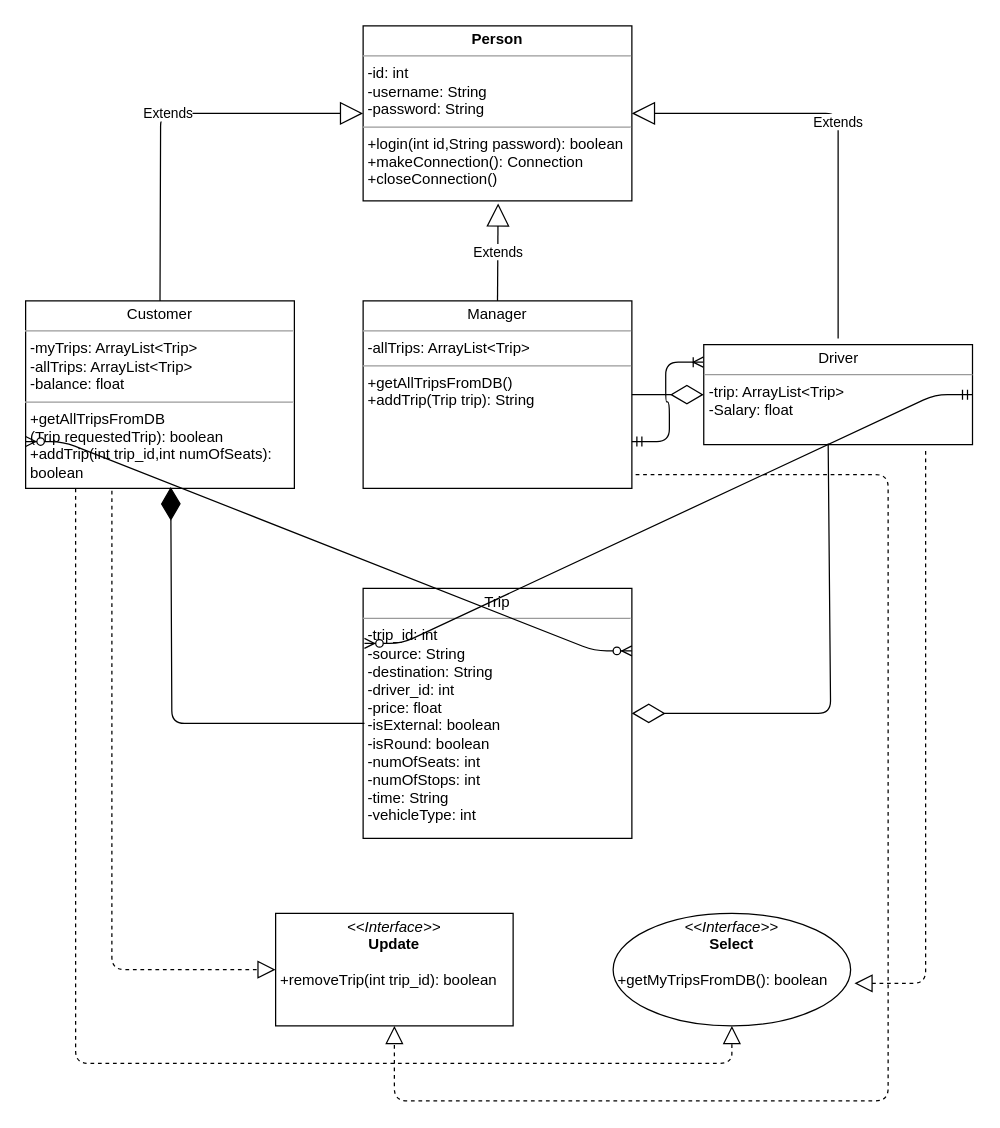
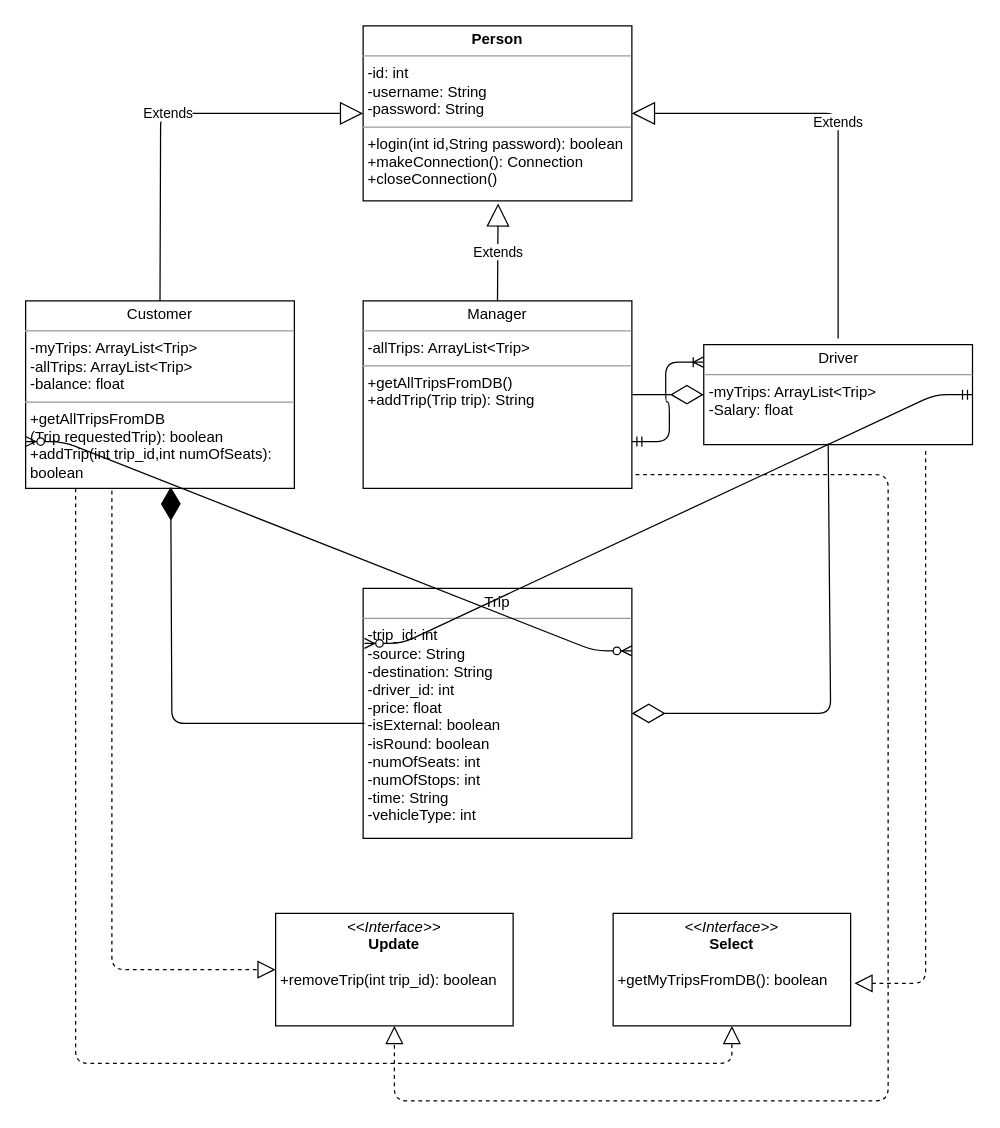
(787, 371) -> (800, 371)
(732, 969) -> (732, 969)
